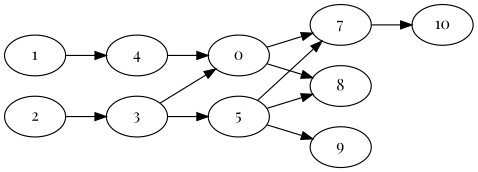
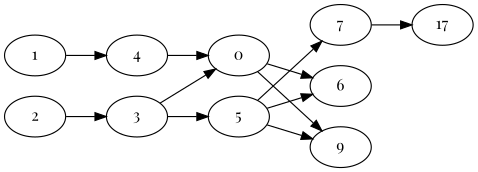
(443, 25) -> (443, 25)
(284, 42) -> (283, 95)
(341, 86) -> (341, 86)
